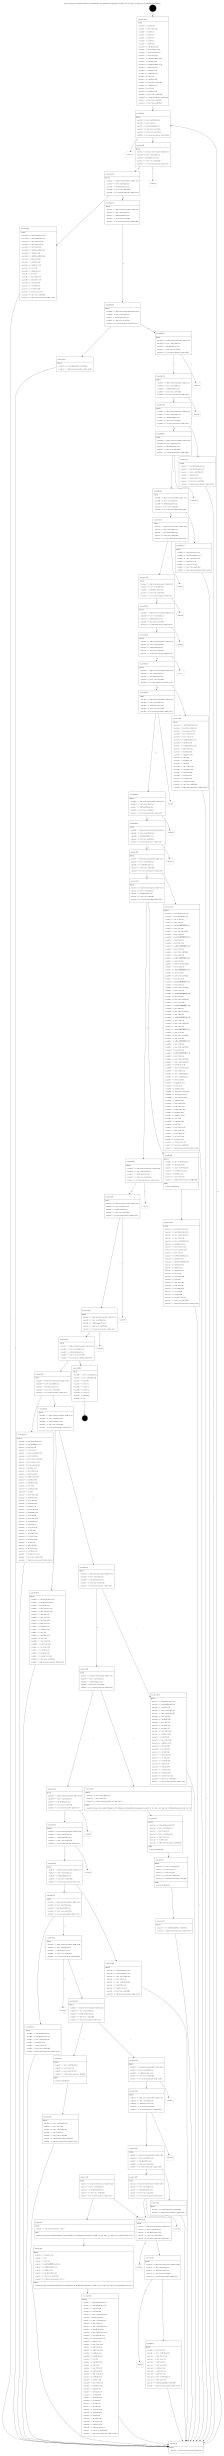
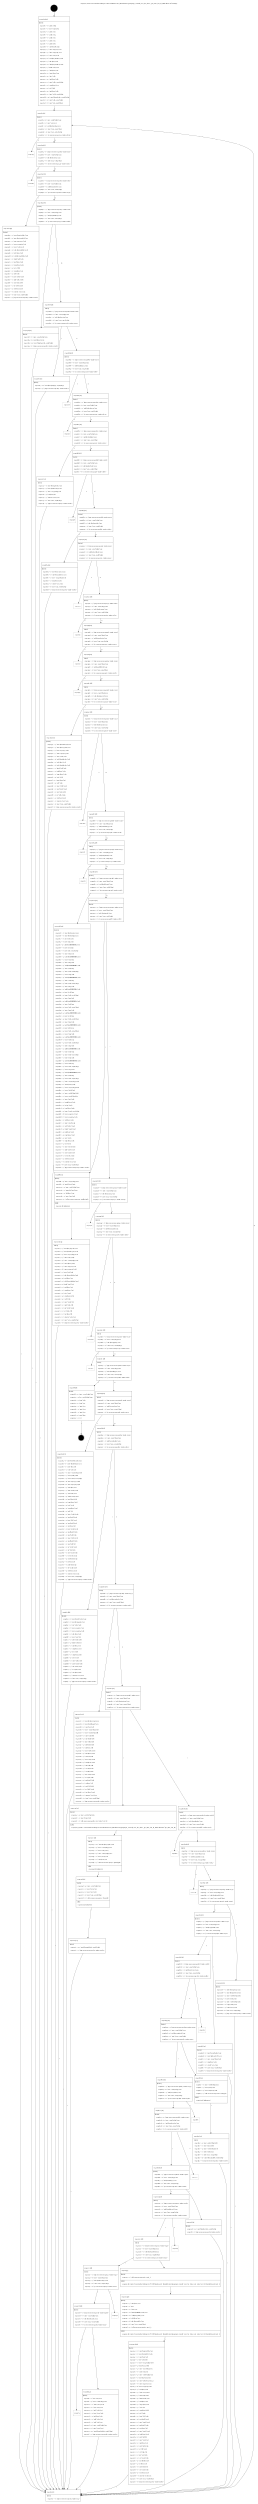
none -> (41, 338)
(144, 2207) -> (162, 2227)
